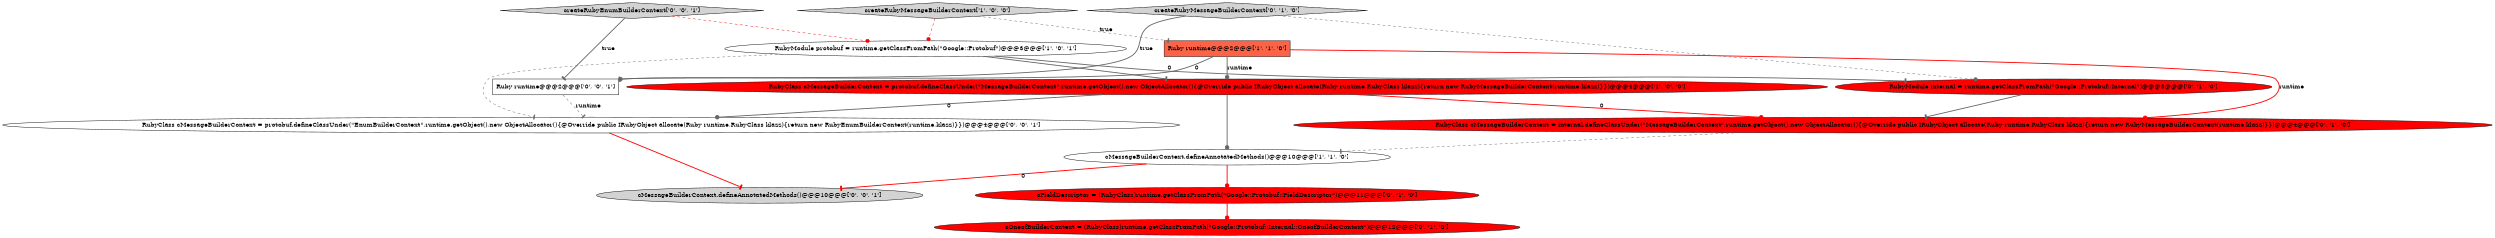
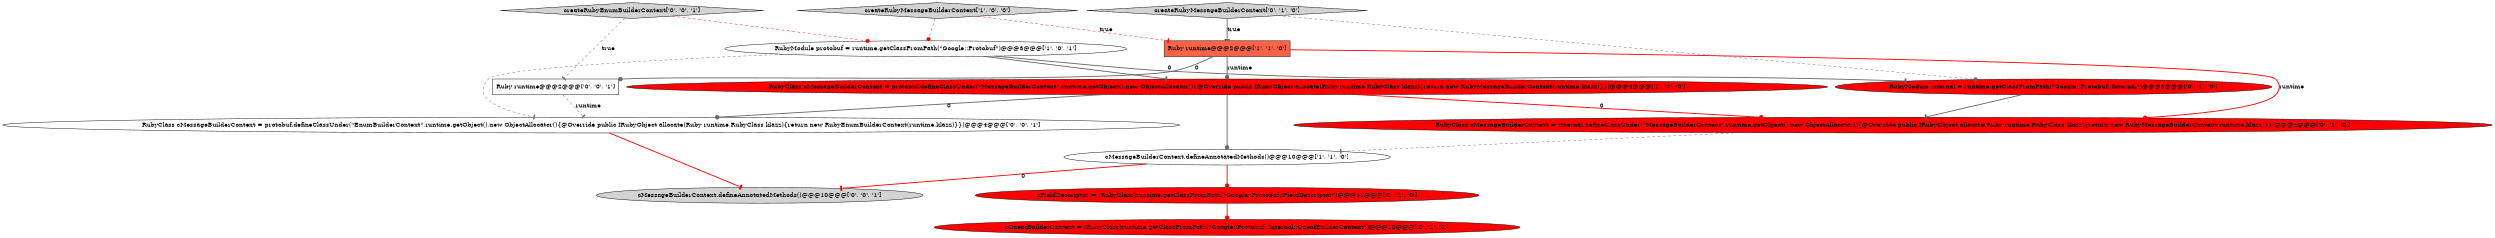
(1072, 28) -> (1072, 28)
(595, 48) -> (595, 48)
(958, 75) -> (1227, 29)
